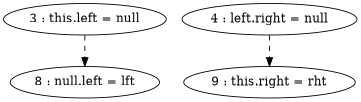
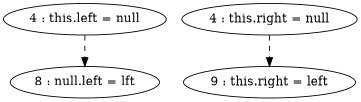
(85, 19) -> (85, 19)
(270, 19) -> (270, 19)
(270, 82) -> (270, 82)
